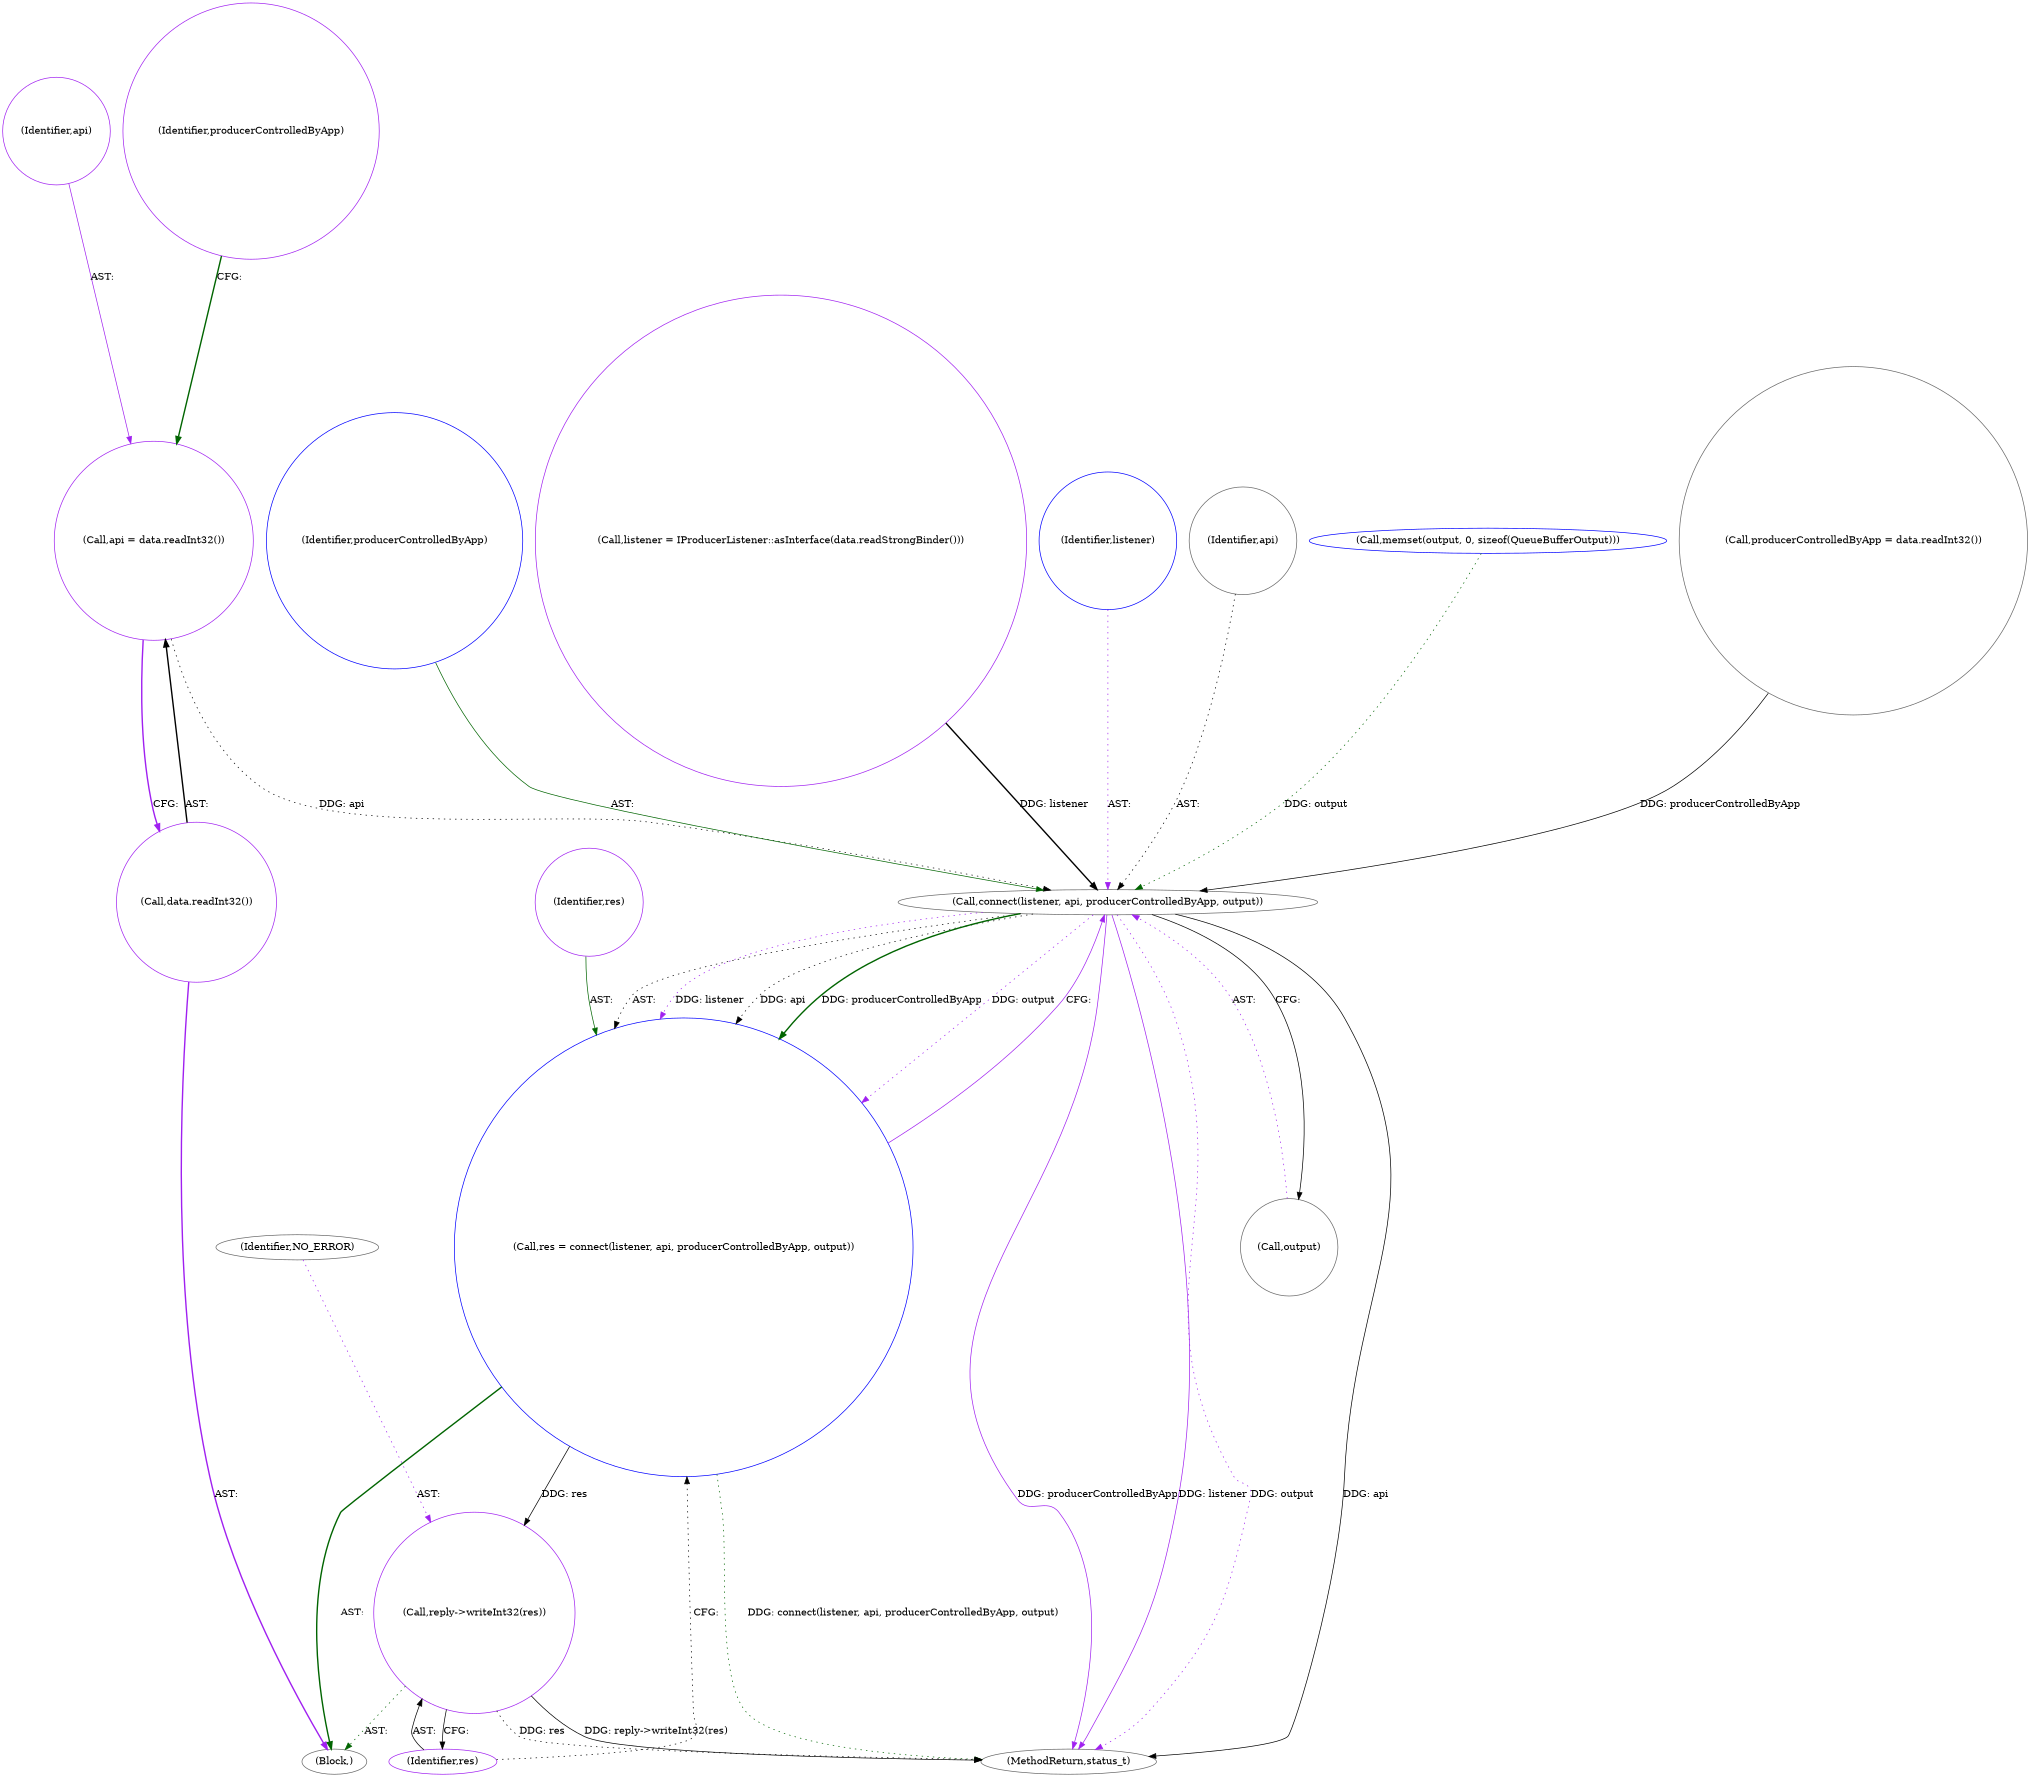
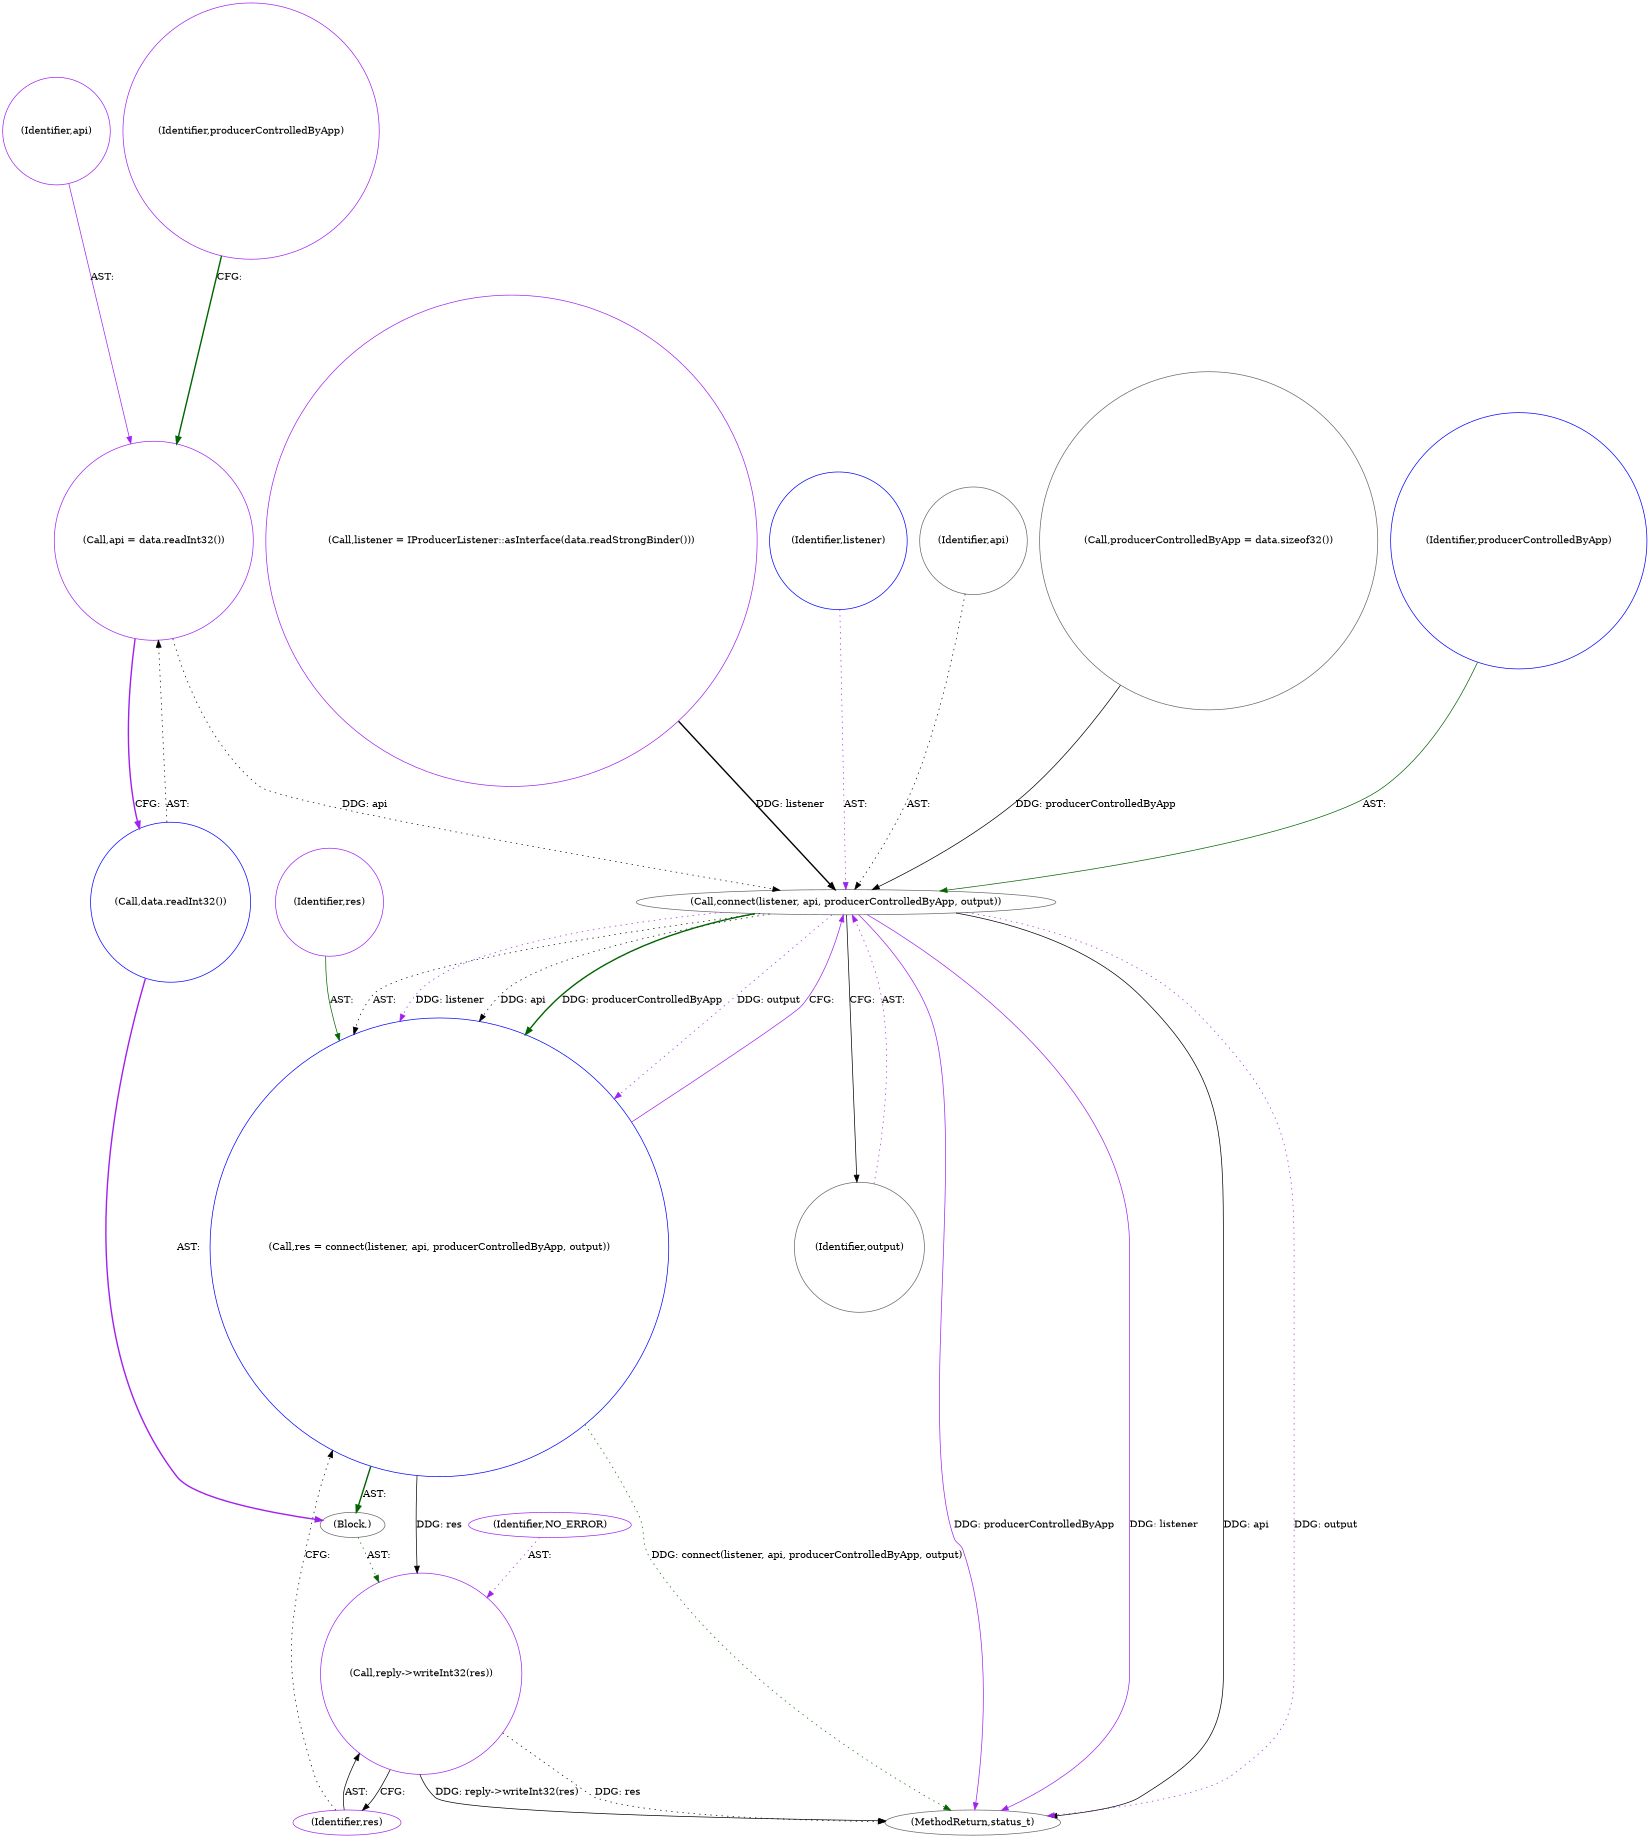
(1488, 541) -> none
(1853, 541) -> (1209, 541)
(177, 735) -> (163, 735)
(196, 902) -> (171, 902)
(297, 1247) -> (550, 1525)
(1289, 1247) -> (859, 1247)
(378, 1715) -> (367, 1557)
